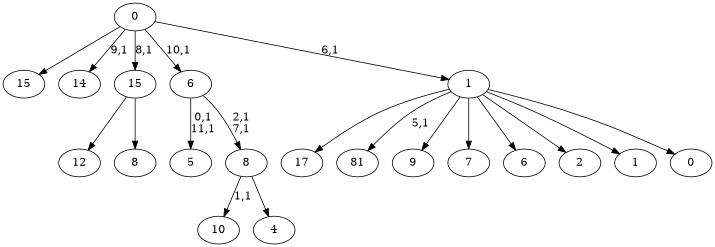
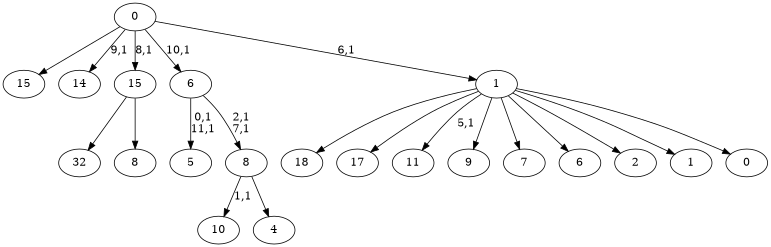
(80, 163) -> (80, 163)
none -> (302, 163)
(358, 163) -> (413, 163)
